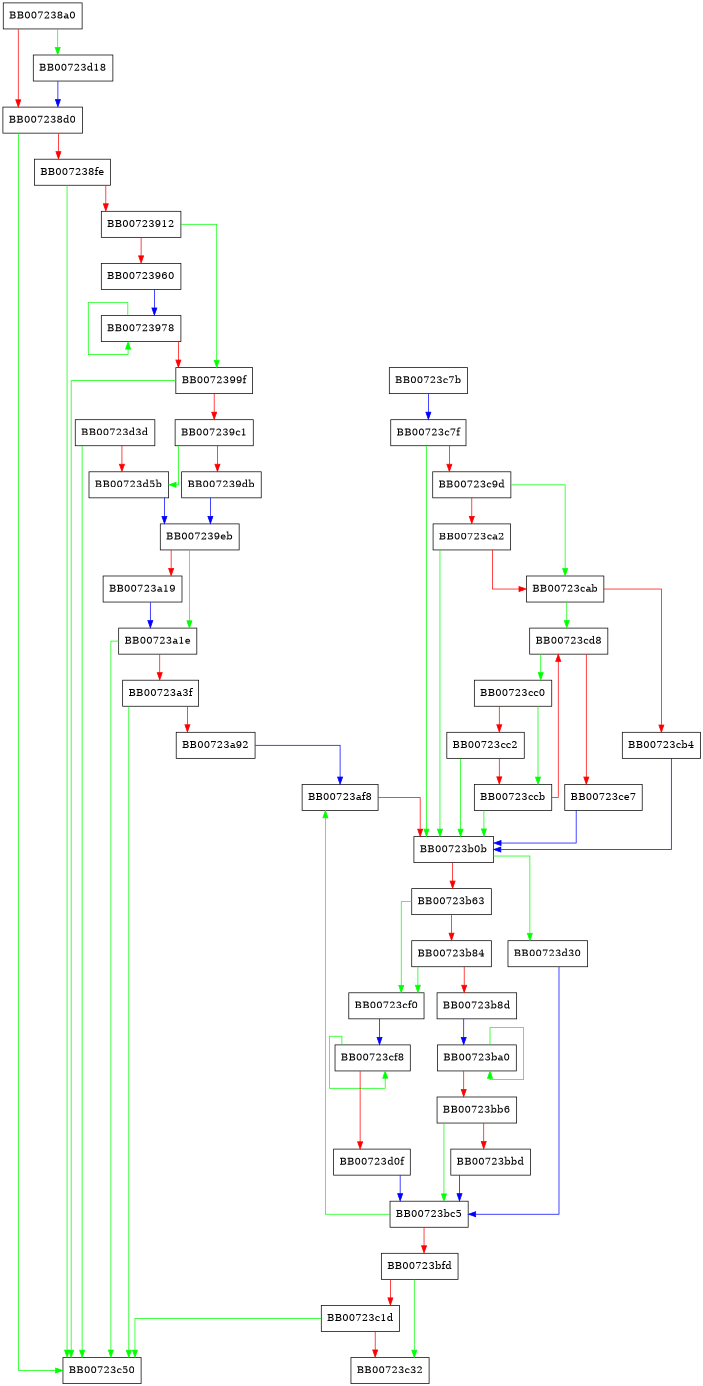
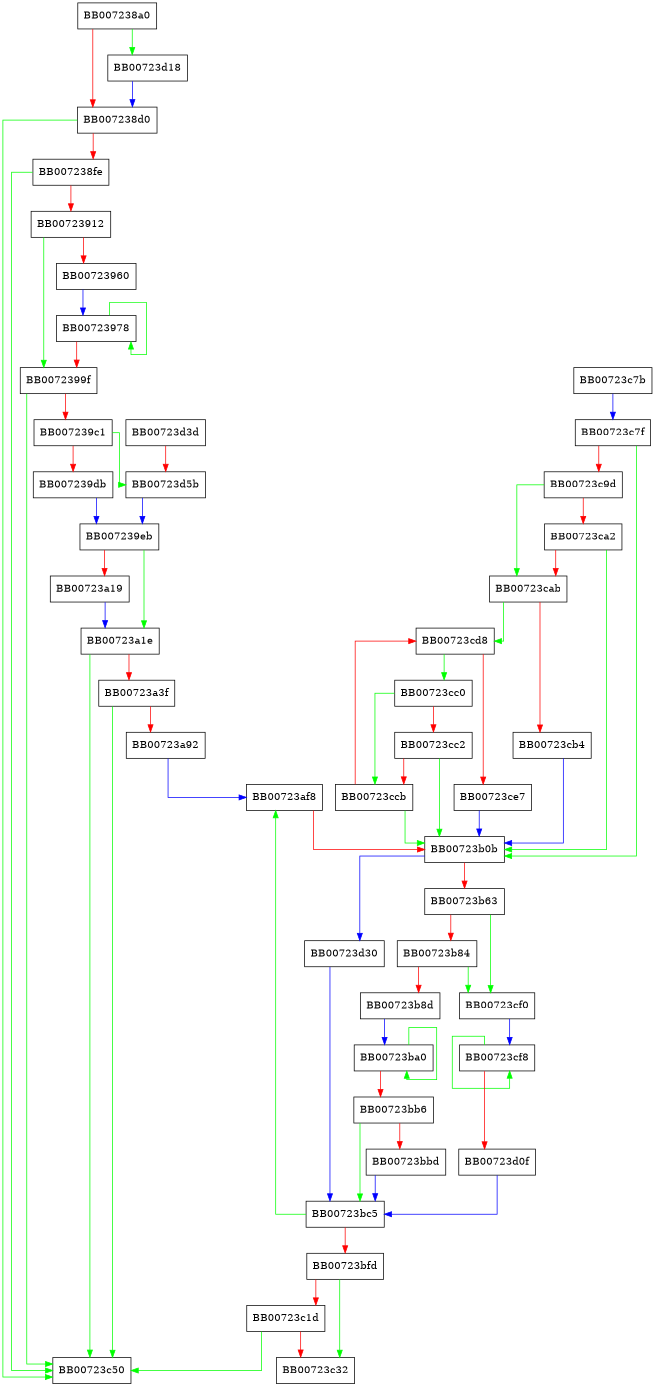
(530, 877) -> (360, 862)
(82, 898) -> none
